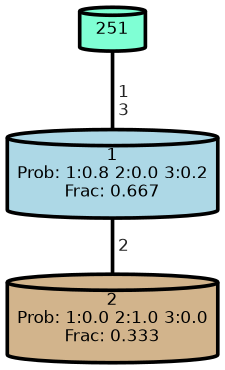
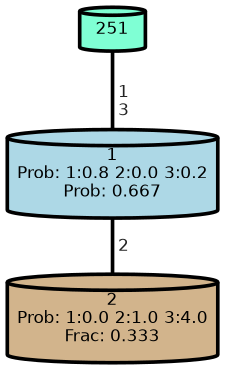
(113, 174) -> (113, 174)
(113, 318) -> (113, 318)
